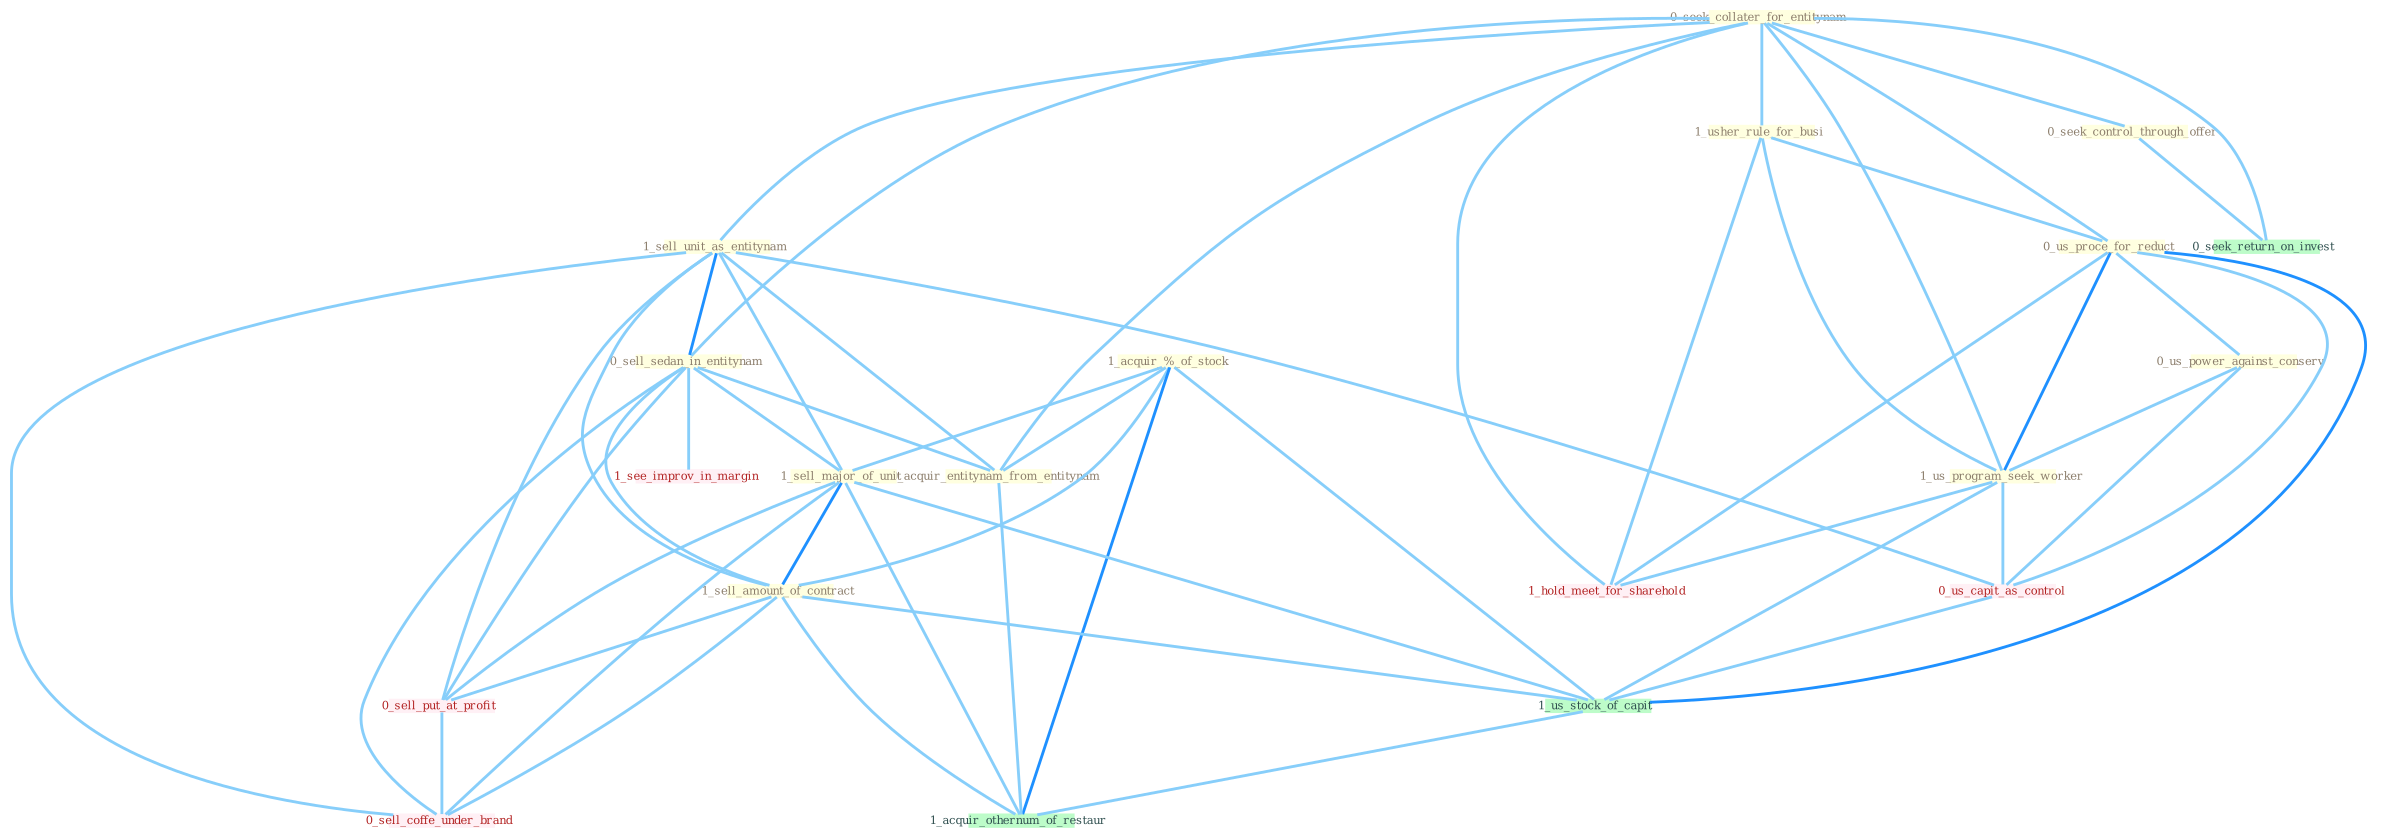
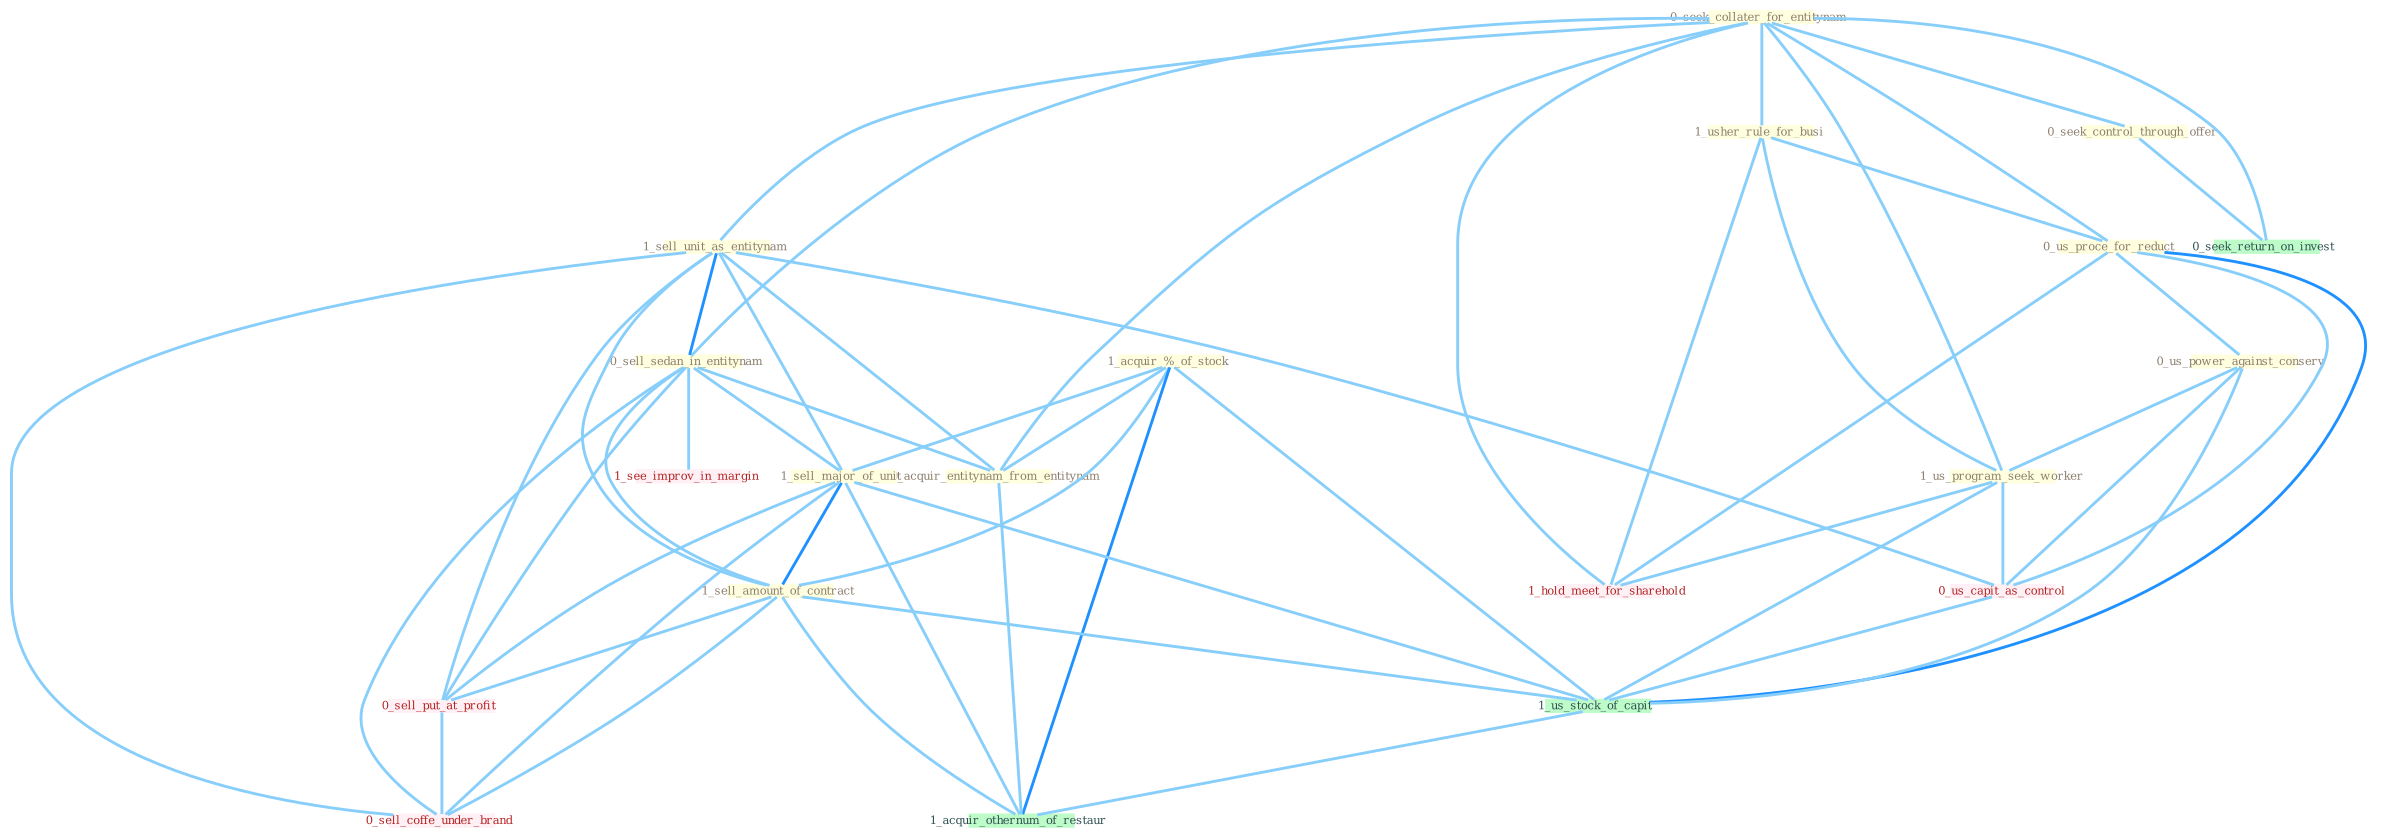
(2057, 361) -> none
none -> (2072, 601)
